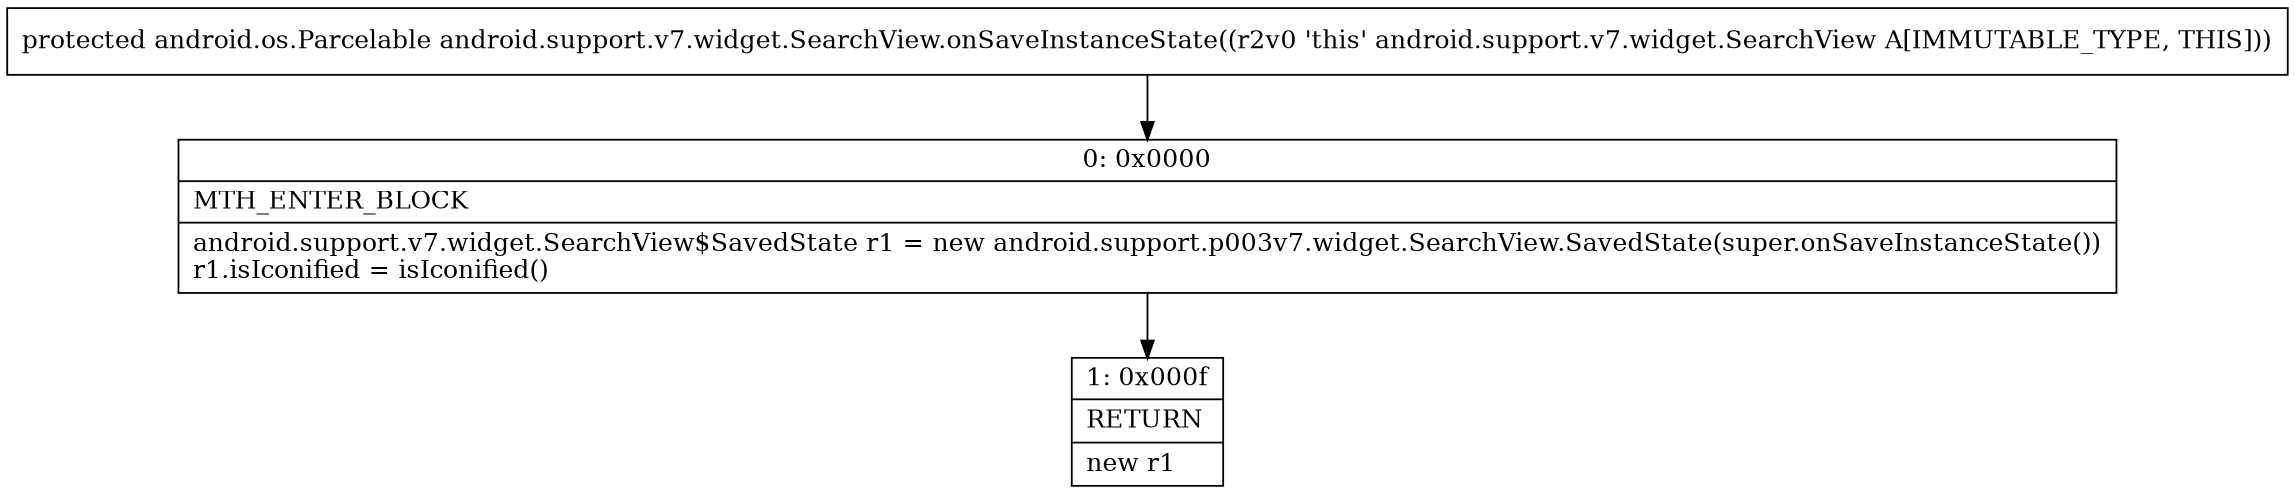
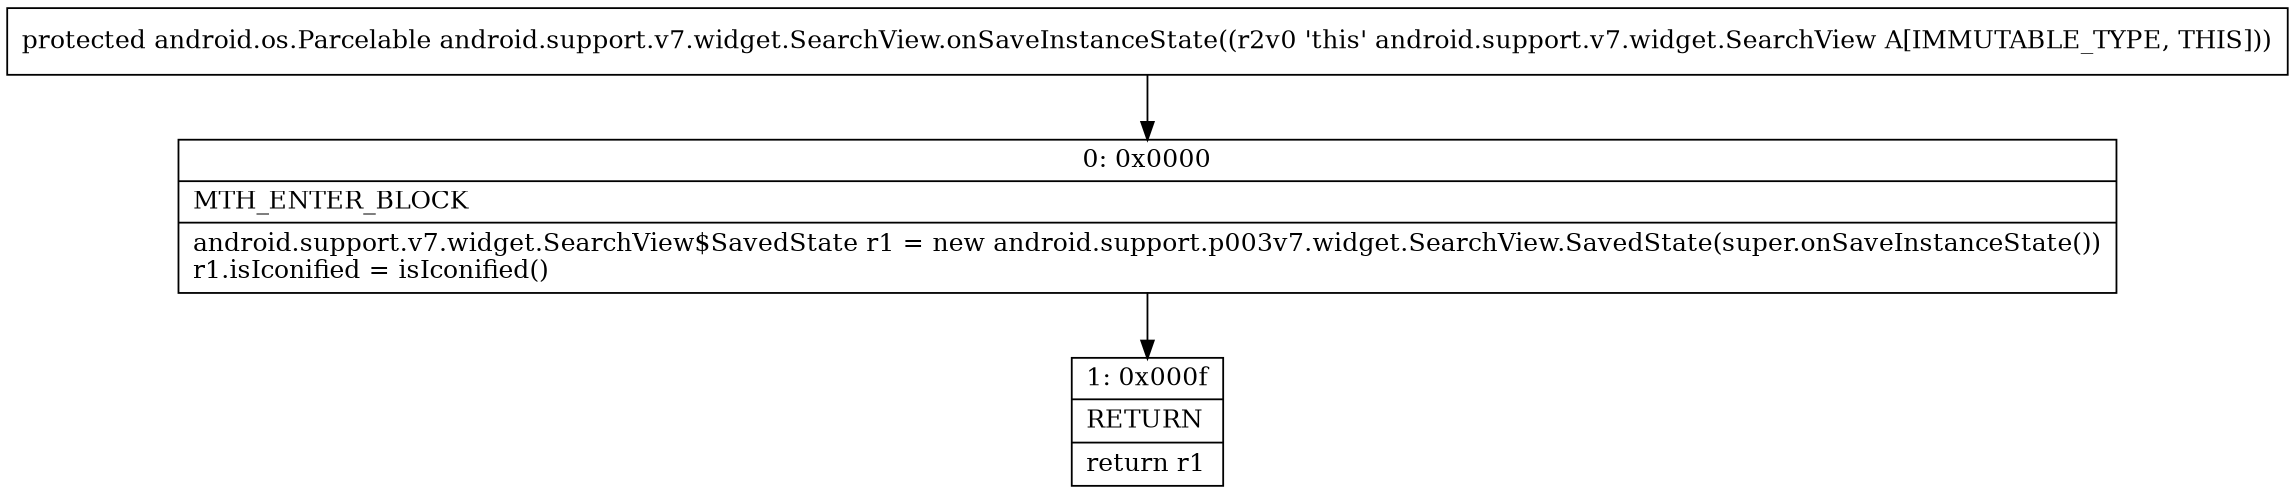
(1131, 463) -> (1147, 463)
